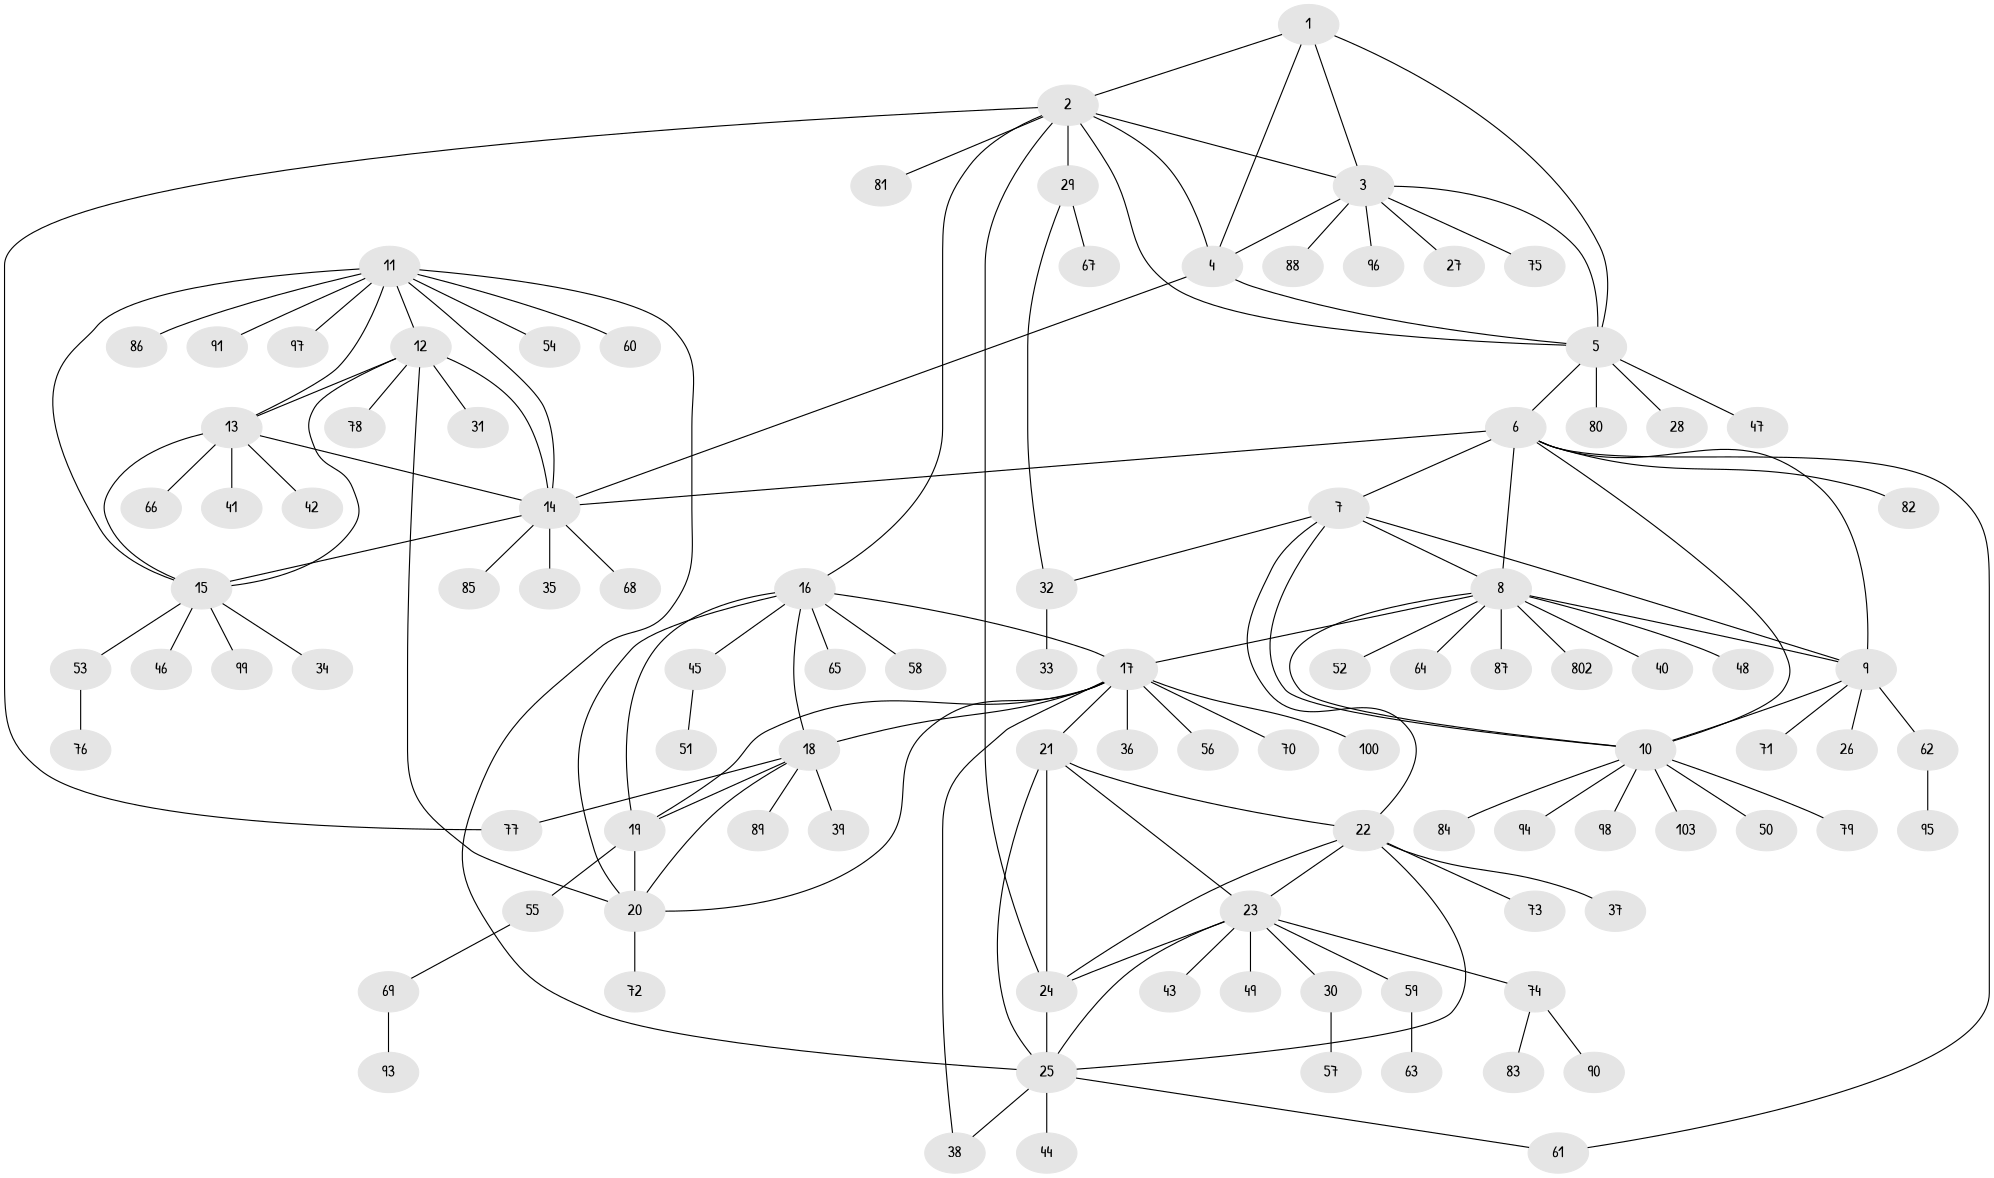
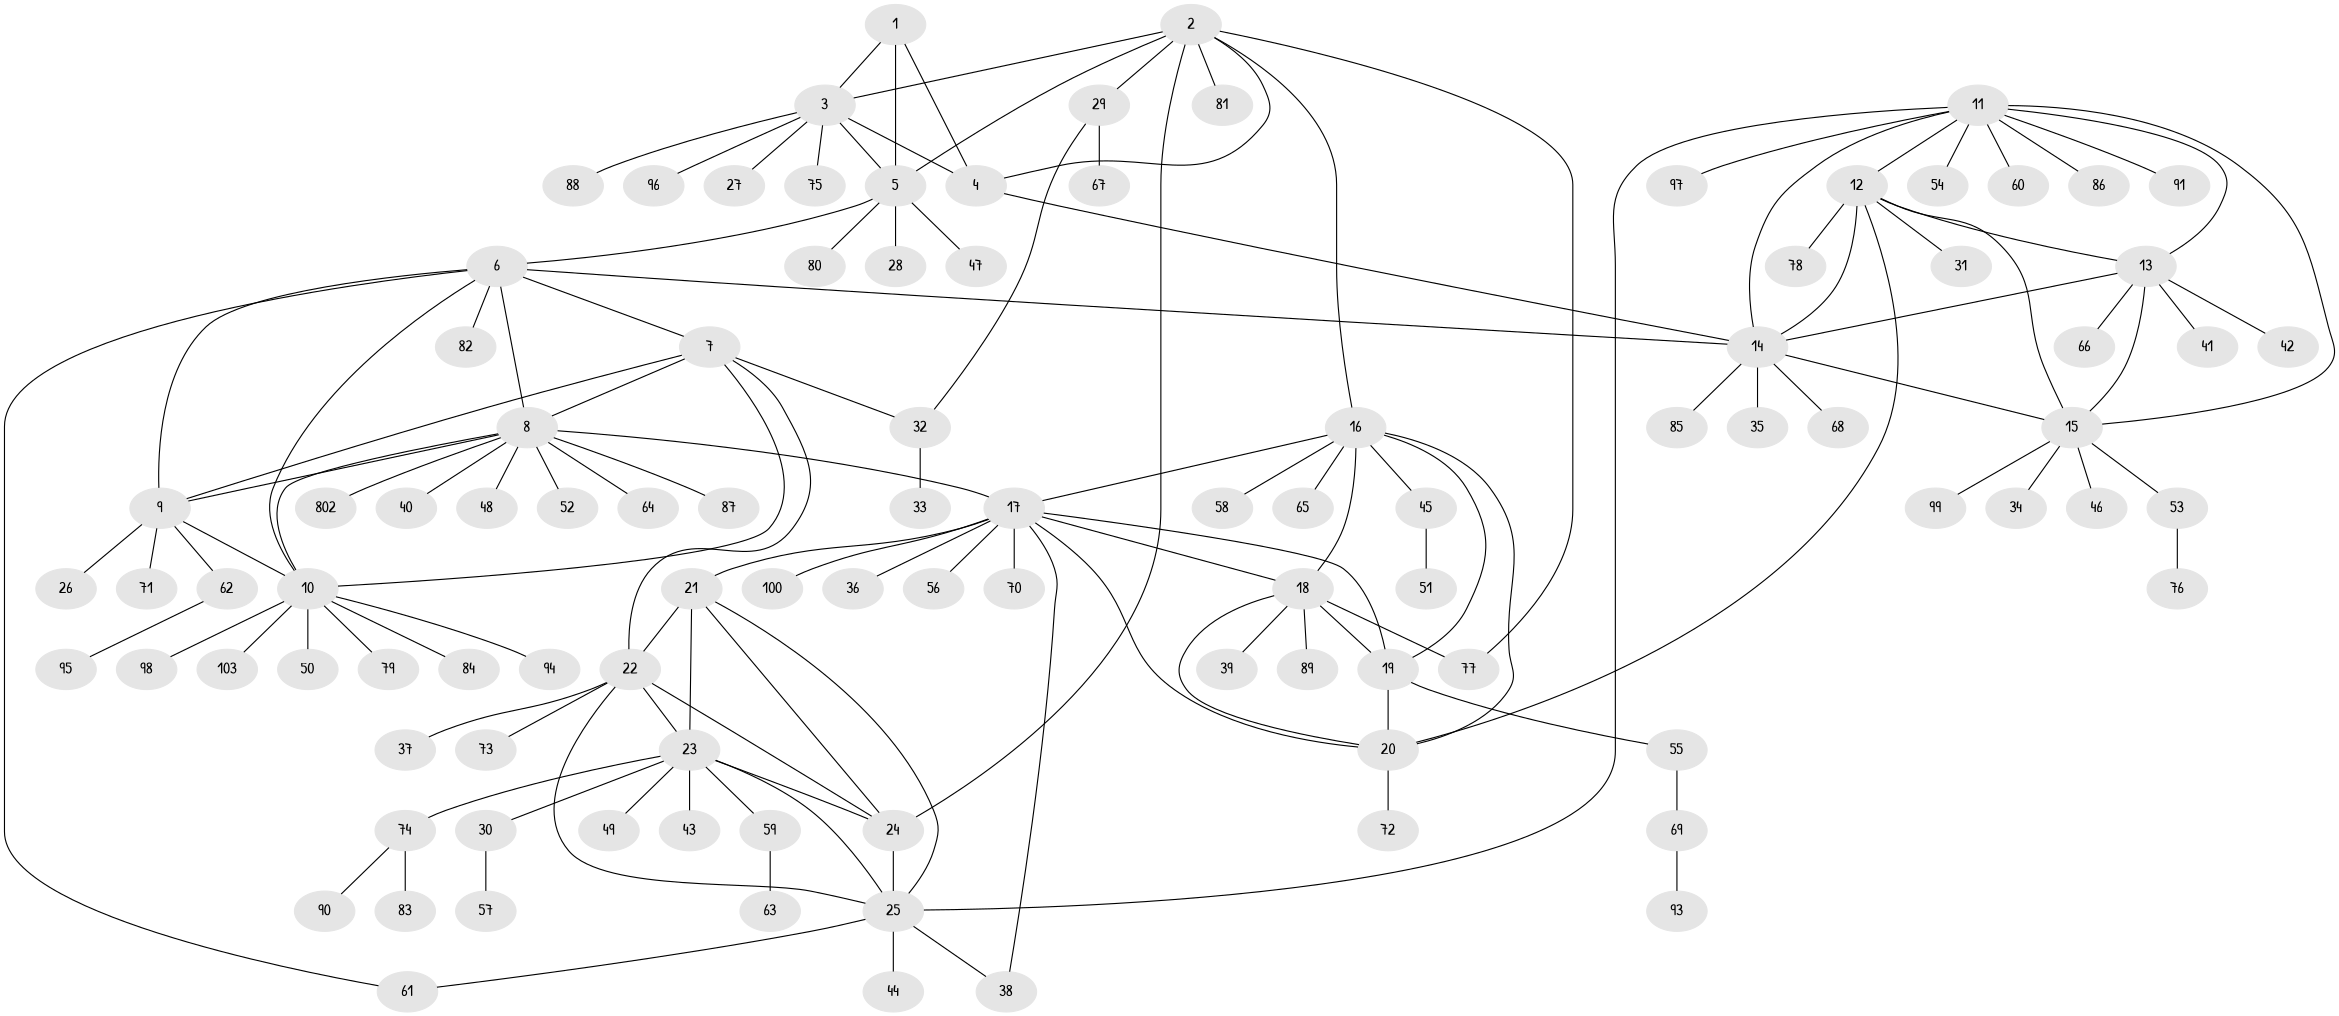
(1188, 65) -> none
(1399, 321) -> none
